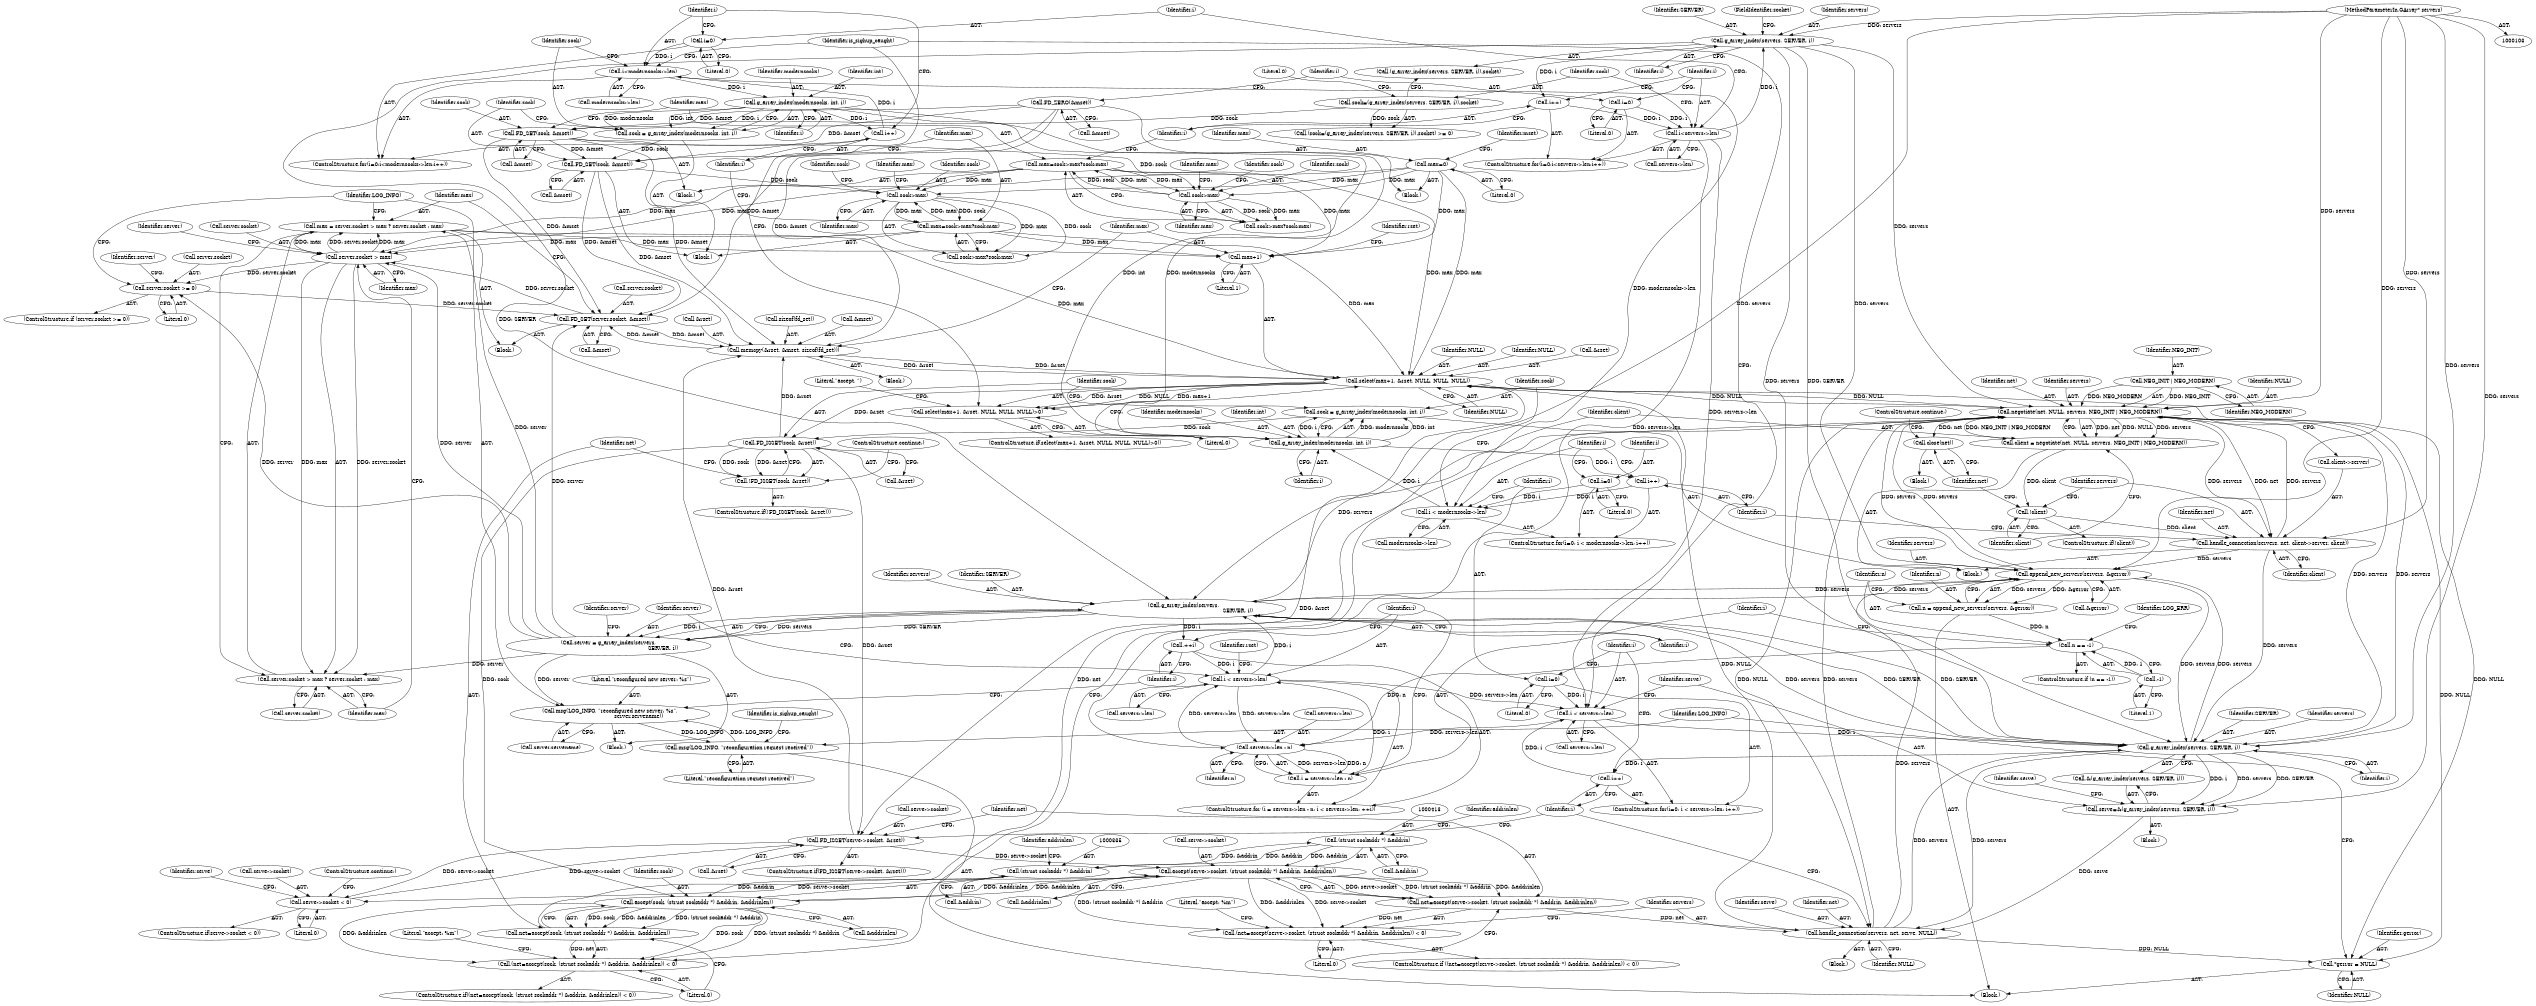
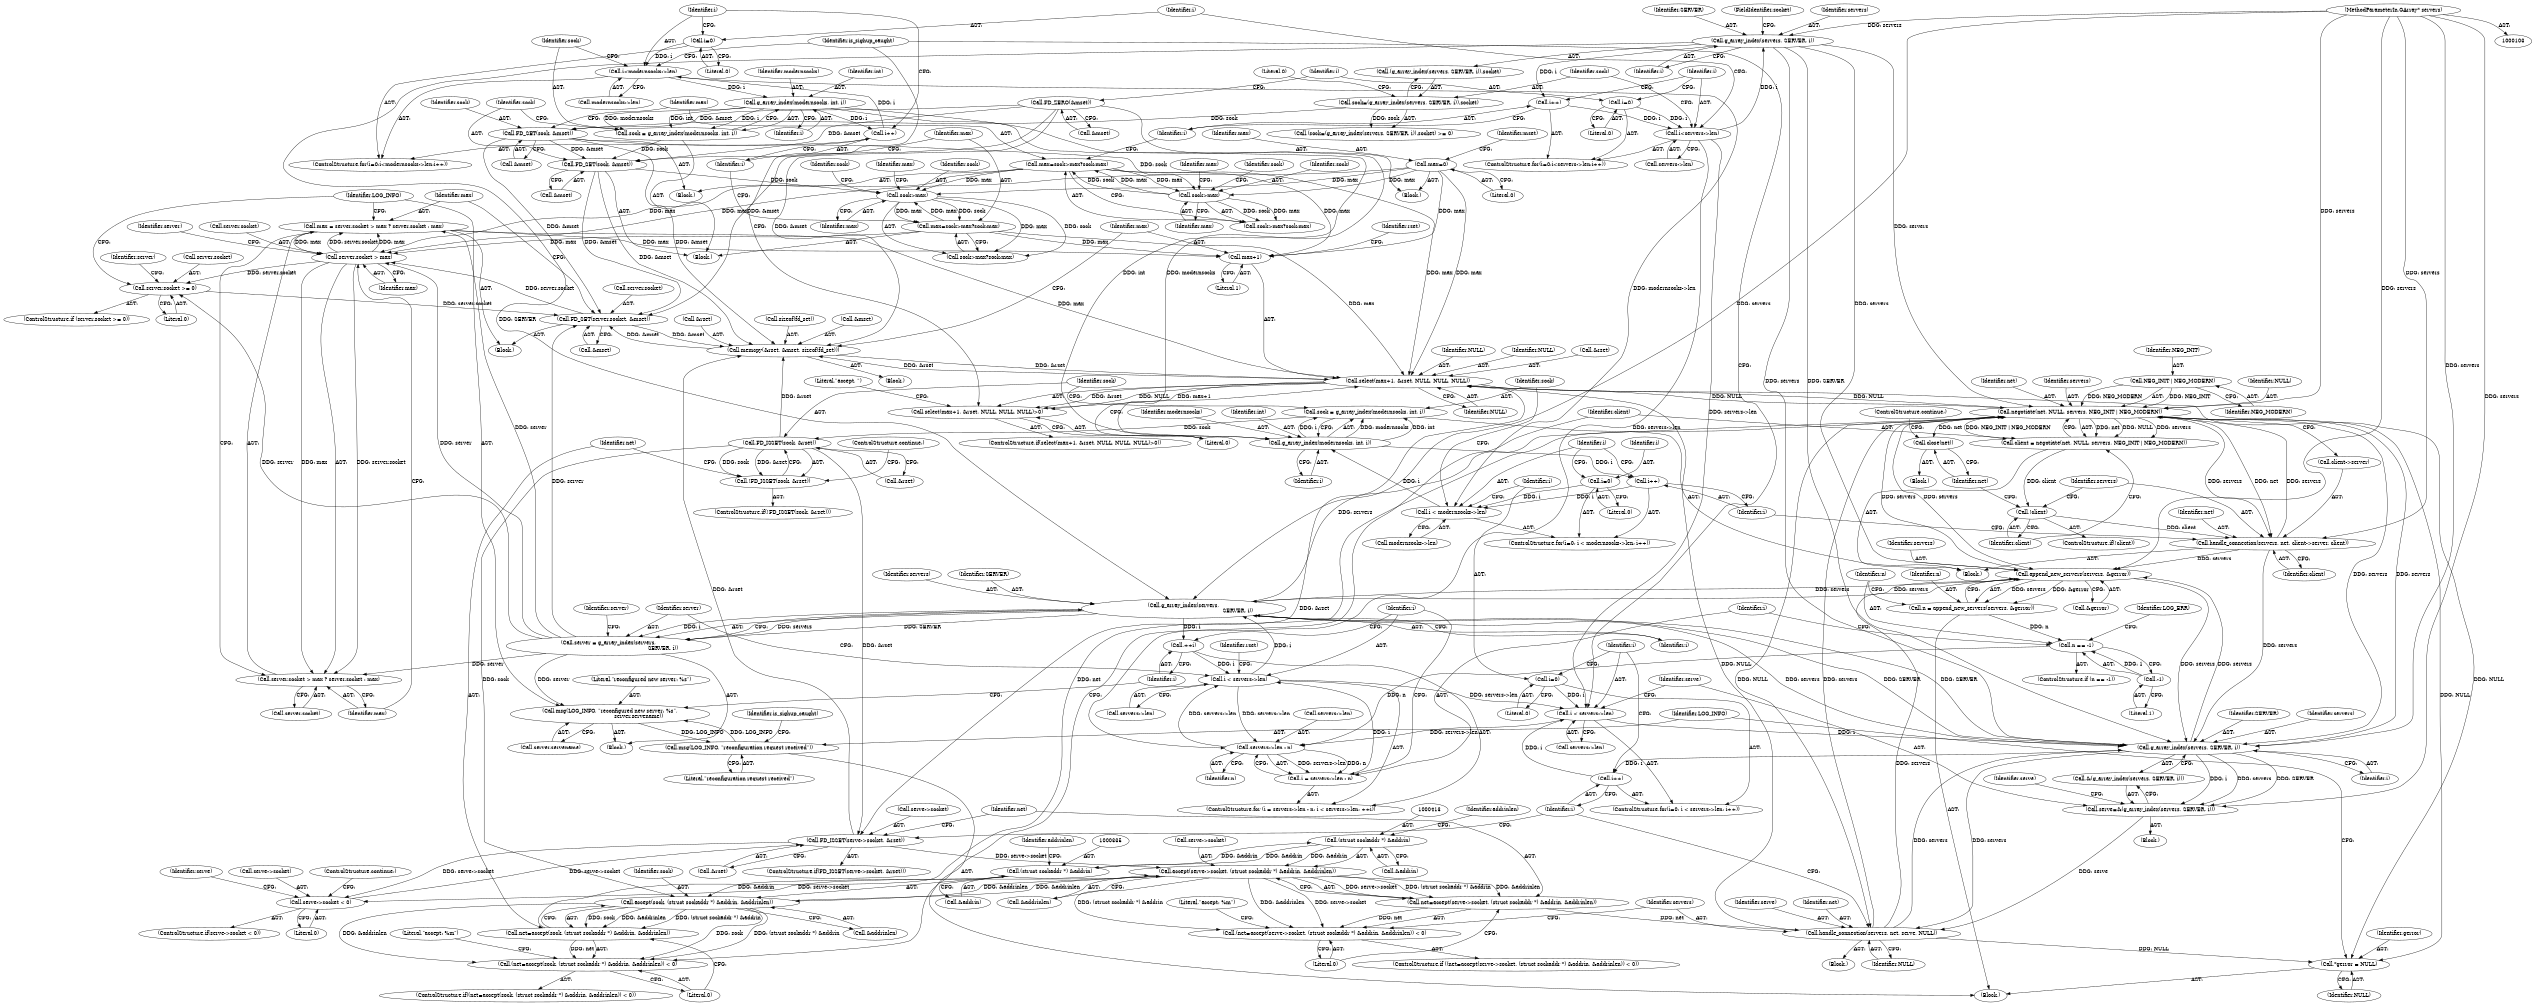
none -> (1429, 87)
(1057, 390) -> none
